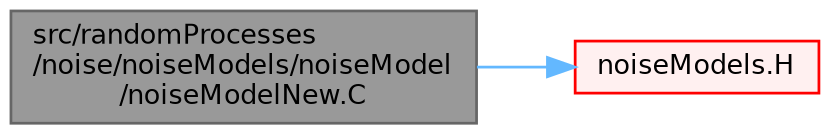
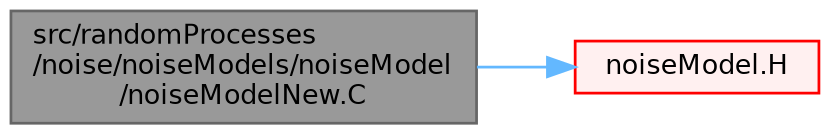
(697, 67) -> (697, 67)
